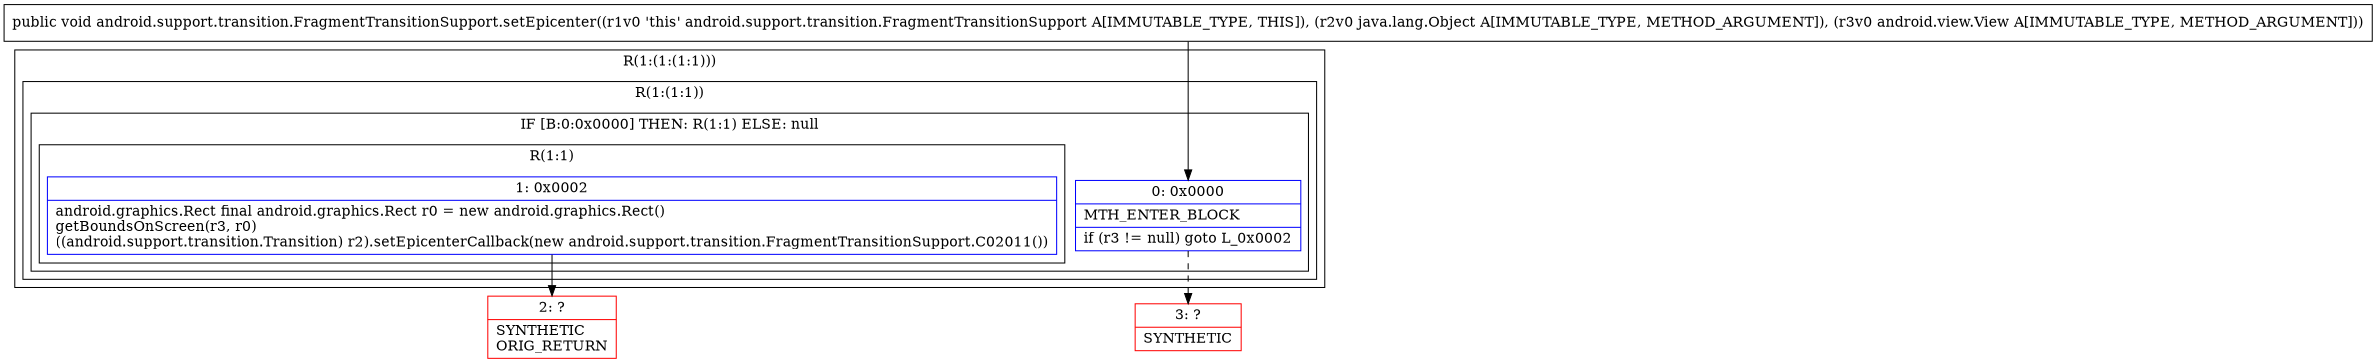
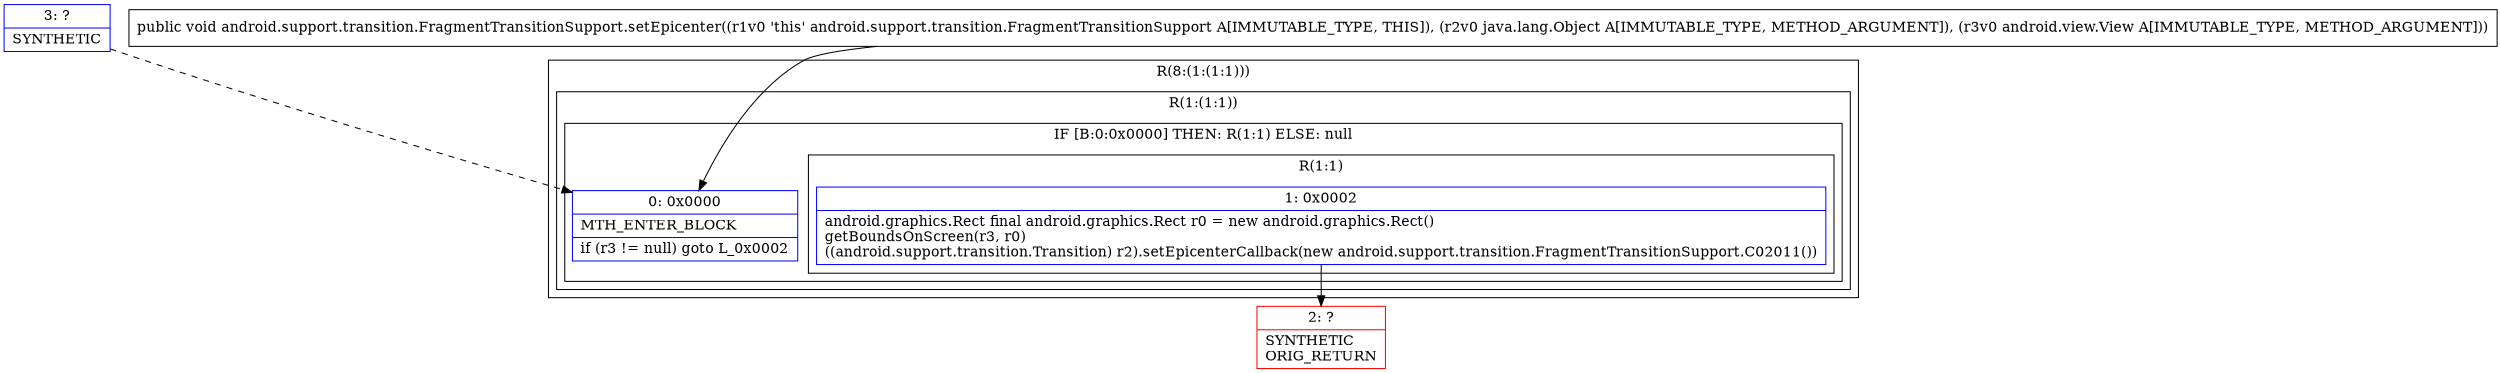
(670, 62) -> (1203, 72)
(1188, 265) -> (336, 121)
(1188, 327) -> (57, 28)
